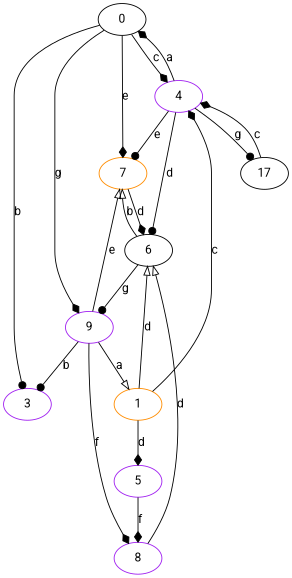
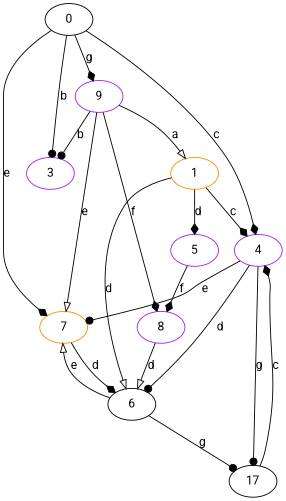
(163, 58) -> none
(130, 212) -> (74, 366)
(121, 286) -> (189, 441)
